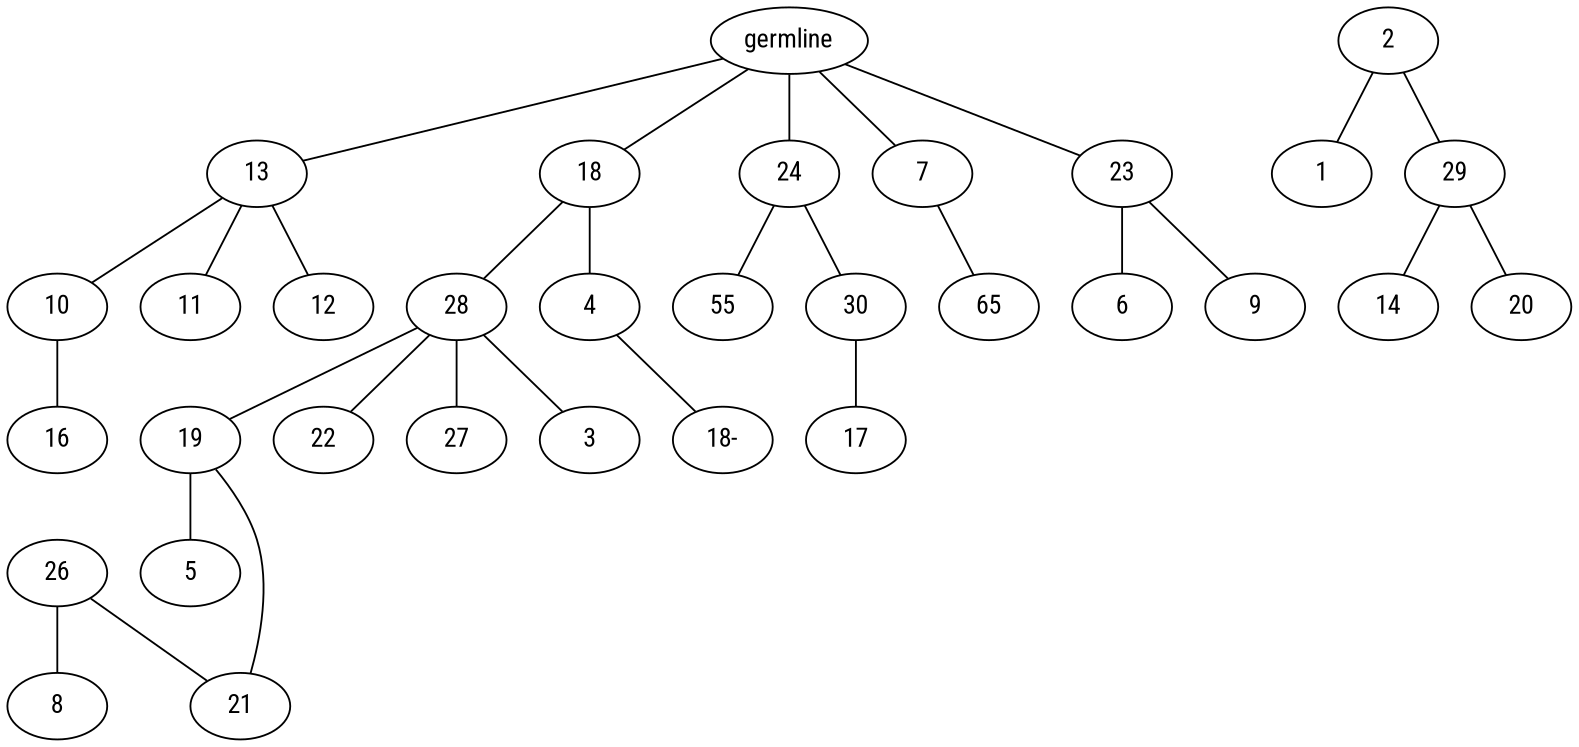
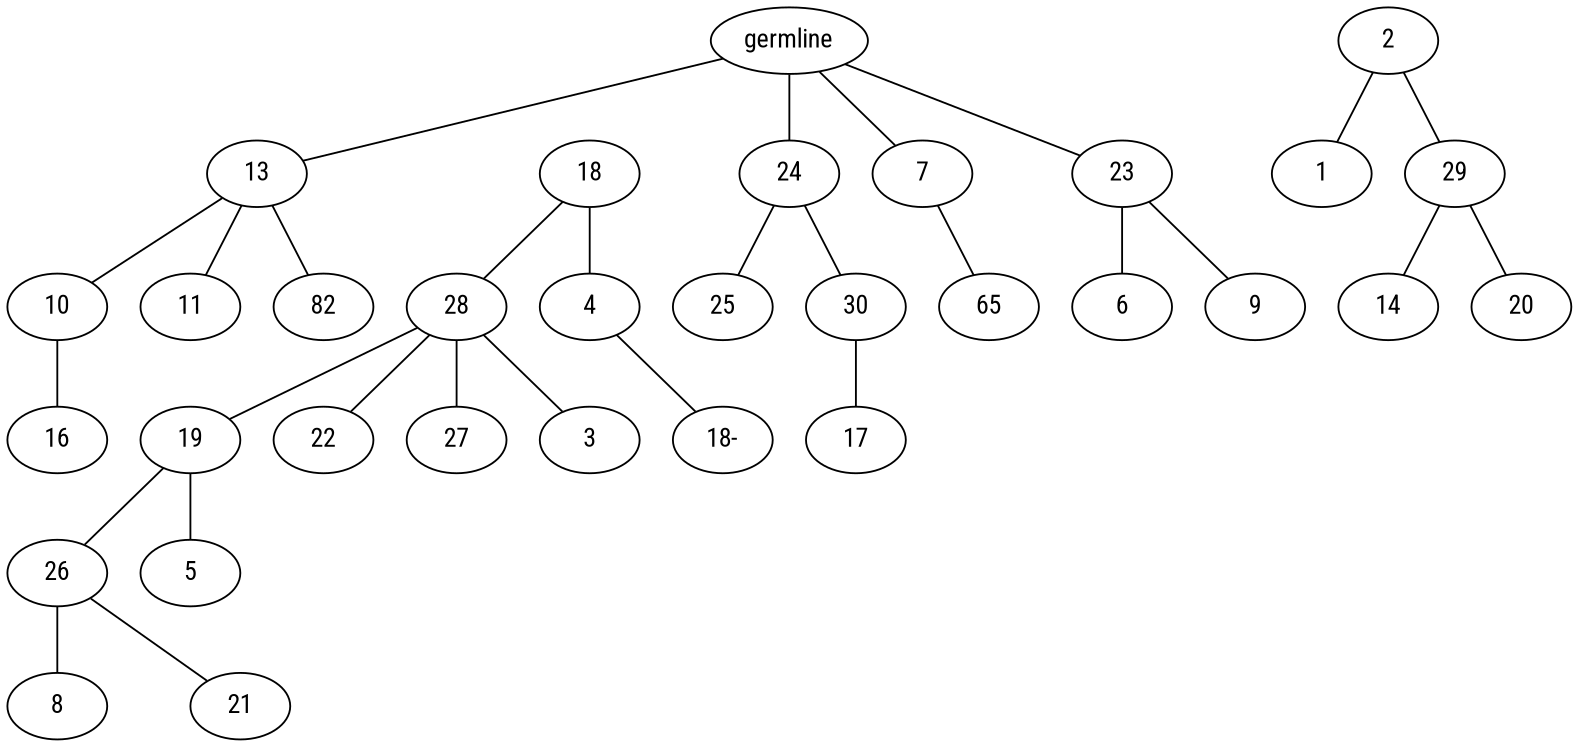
(686, 109) -> none
(324, 307) -> (324, 307)
(723, 307) -> (723, 307)
(262, 566) -> (124, 506)
